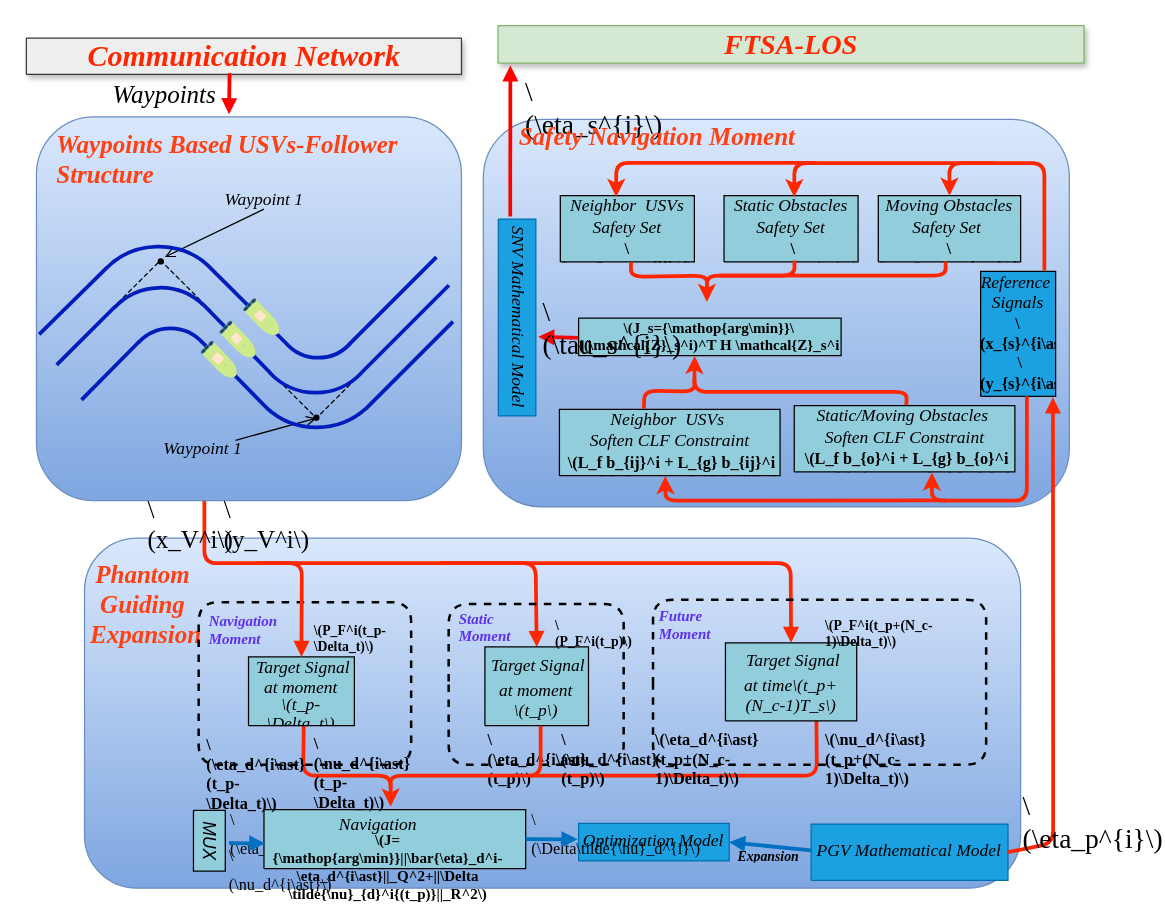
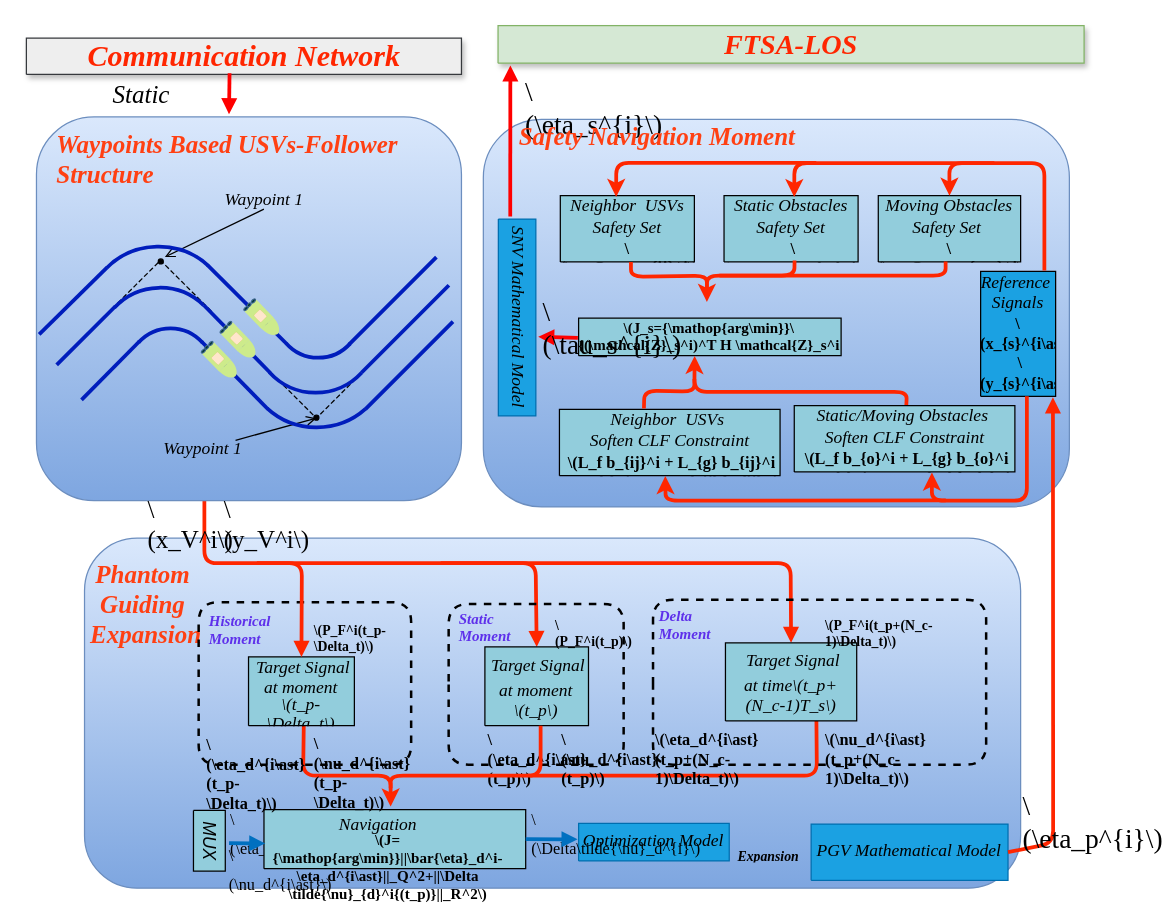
(167, 109) -> (152, 94)
(685, 626) -> (685, 626)
(241, 640) -> (241, 640)
(803, 850) -> none
